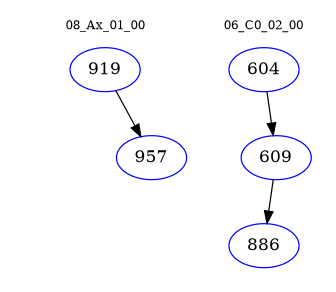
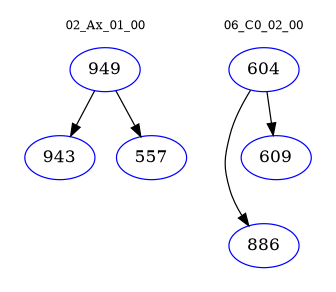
(106, 26) -> (106, 26)
(105, 70) -> (105, 70)
none -> (60, 158)
(152, 158) -> (152, 158)
(271, 195) -> (226, 152)
